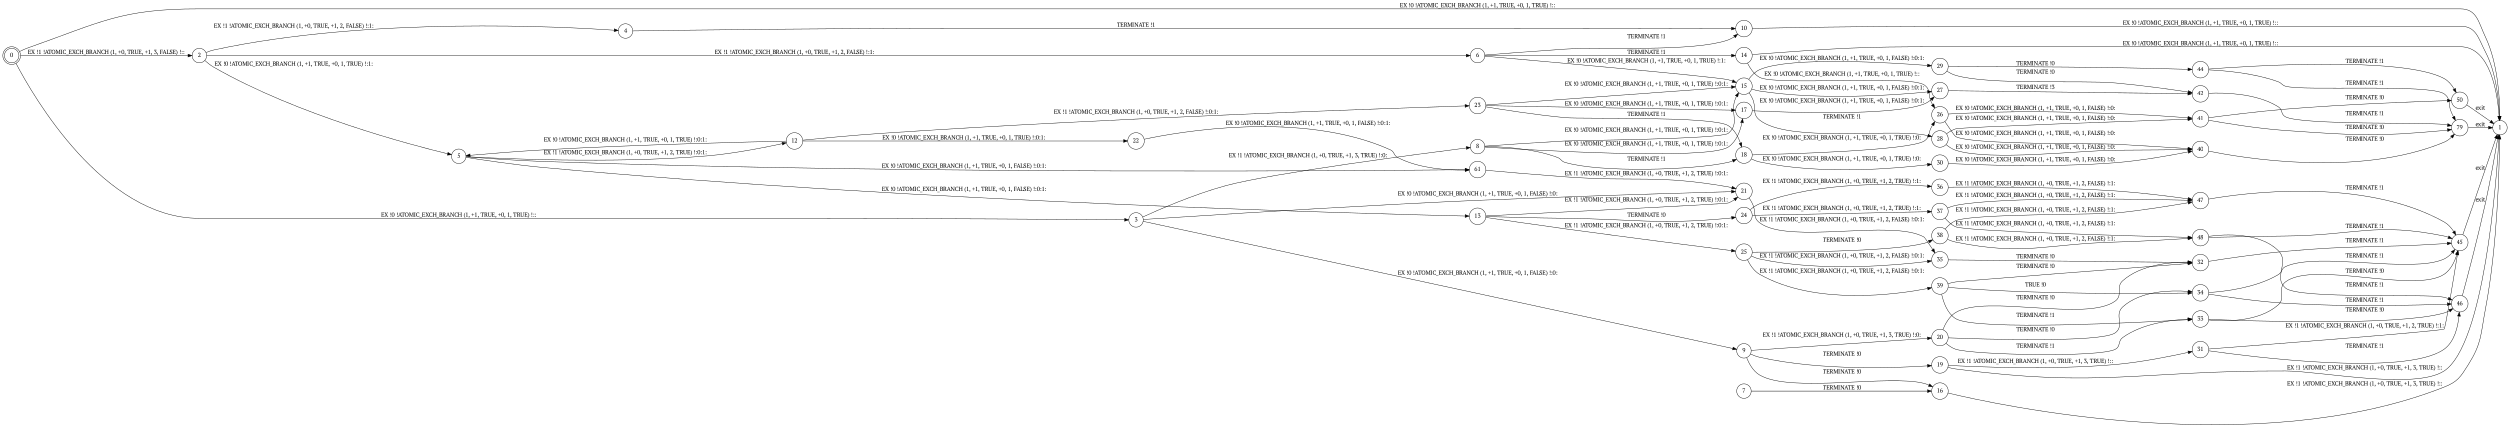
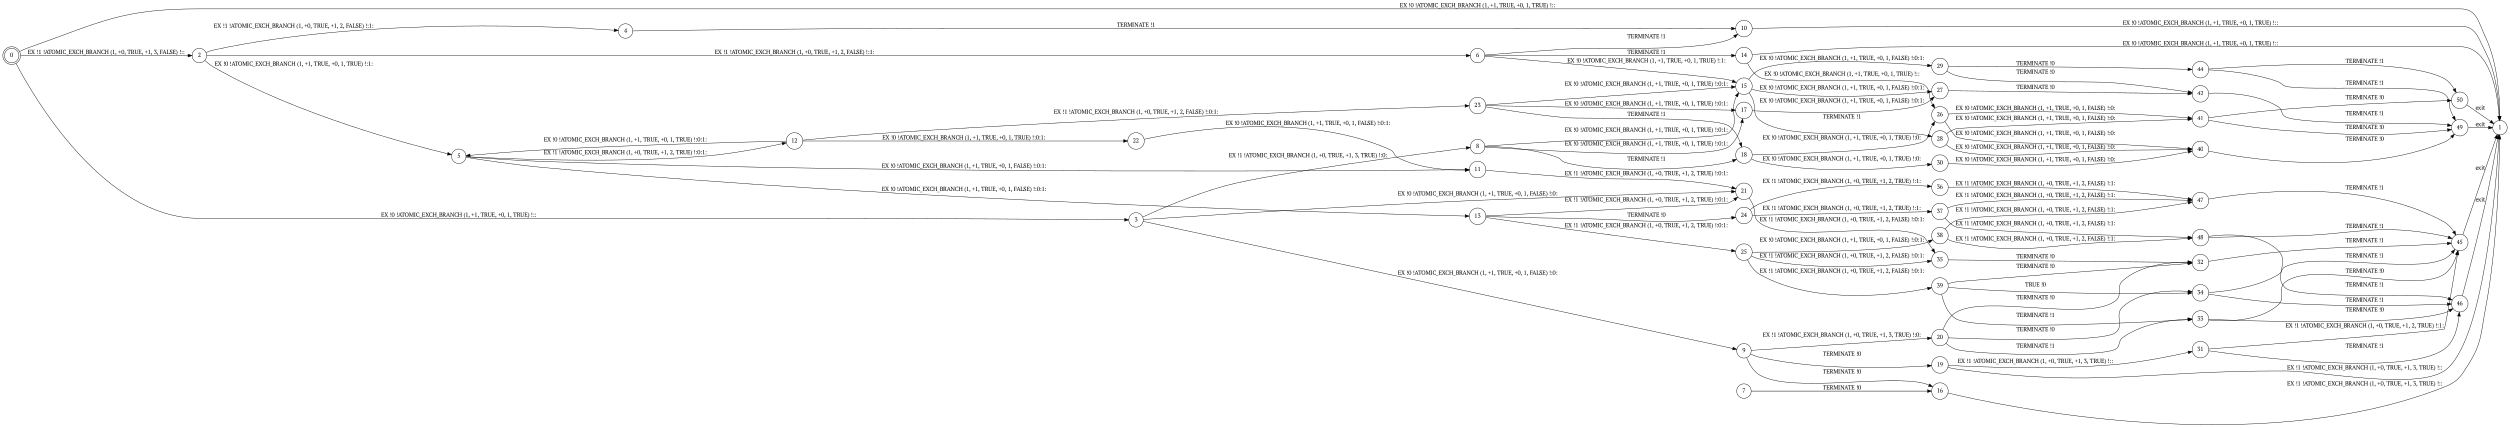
(2036, 88) -> (2036, 88)
(2460, 128) -> (2460, 128)
(1478, 170) -> (1478, 170)
(1842, 240) -> (1842, 240)
